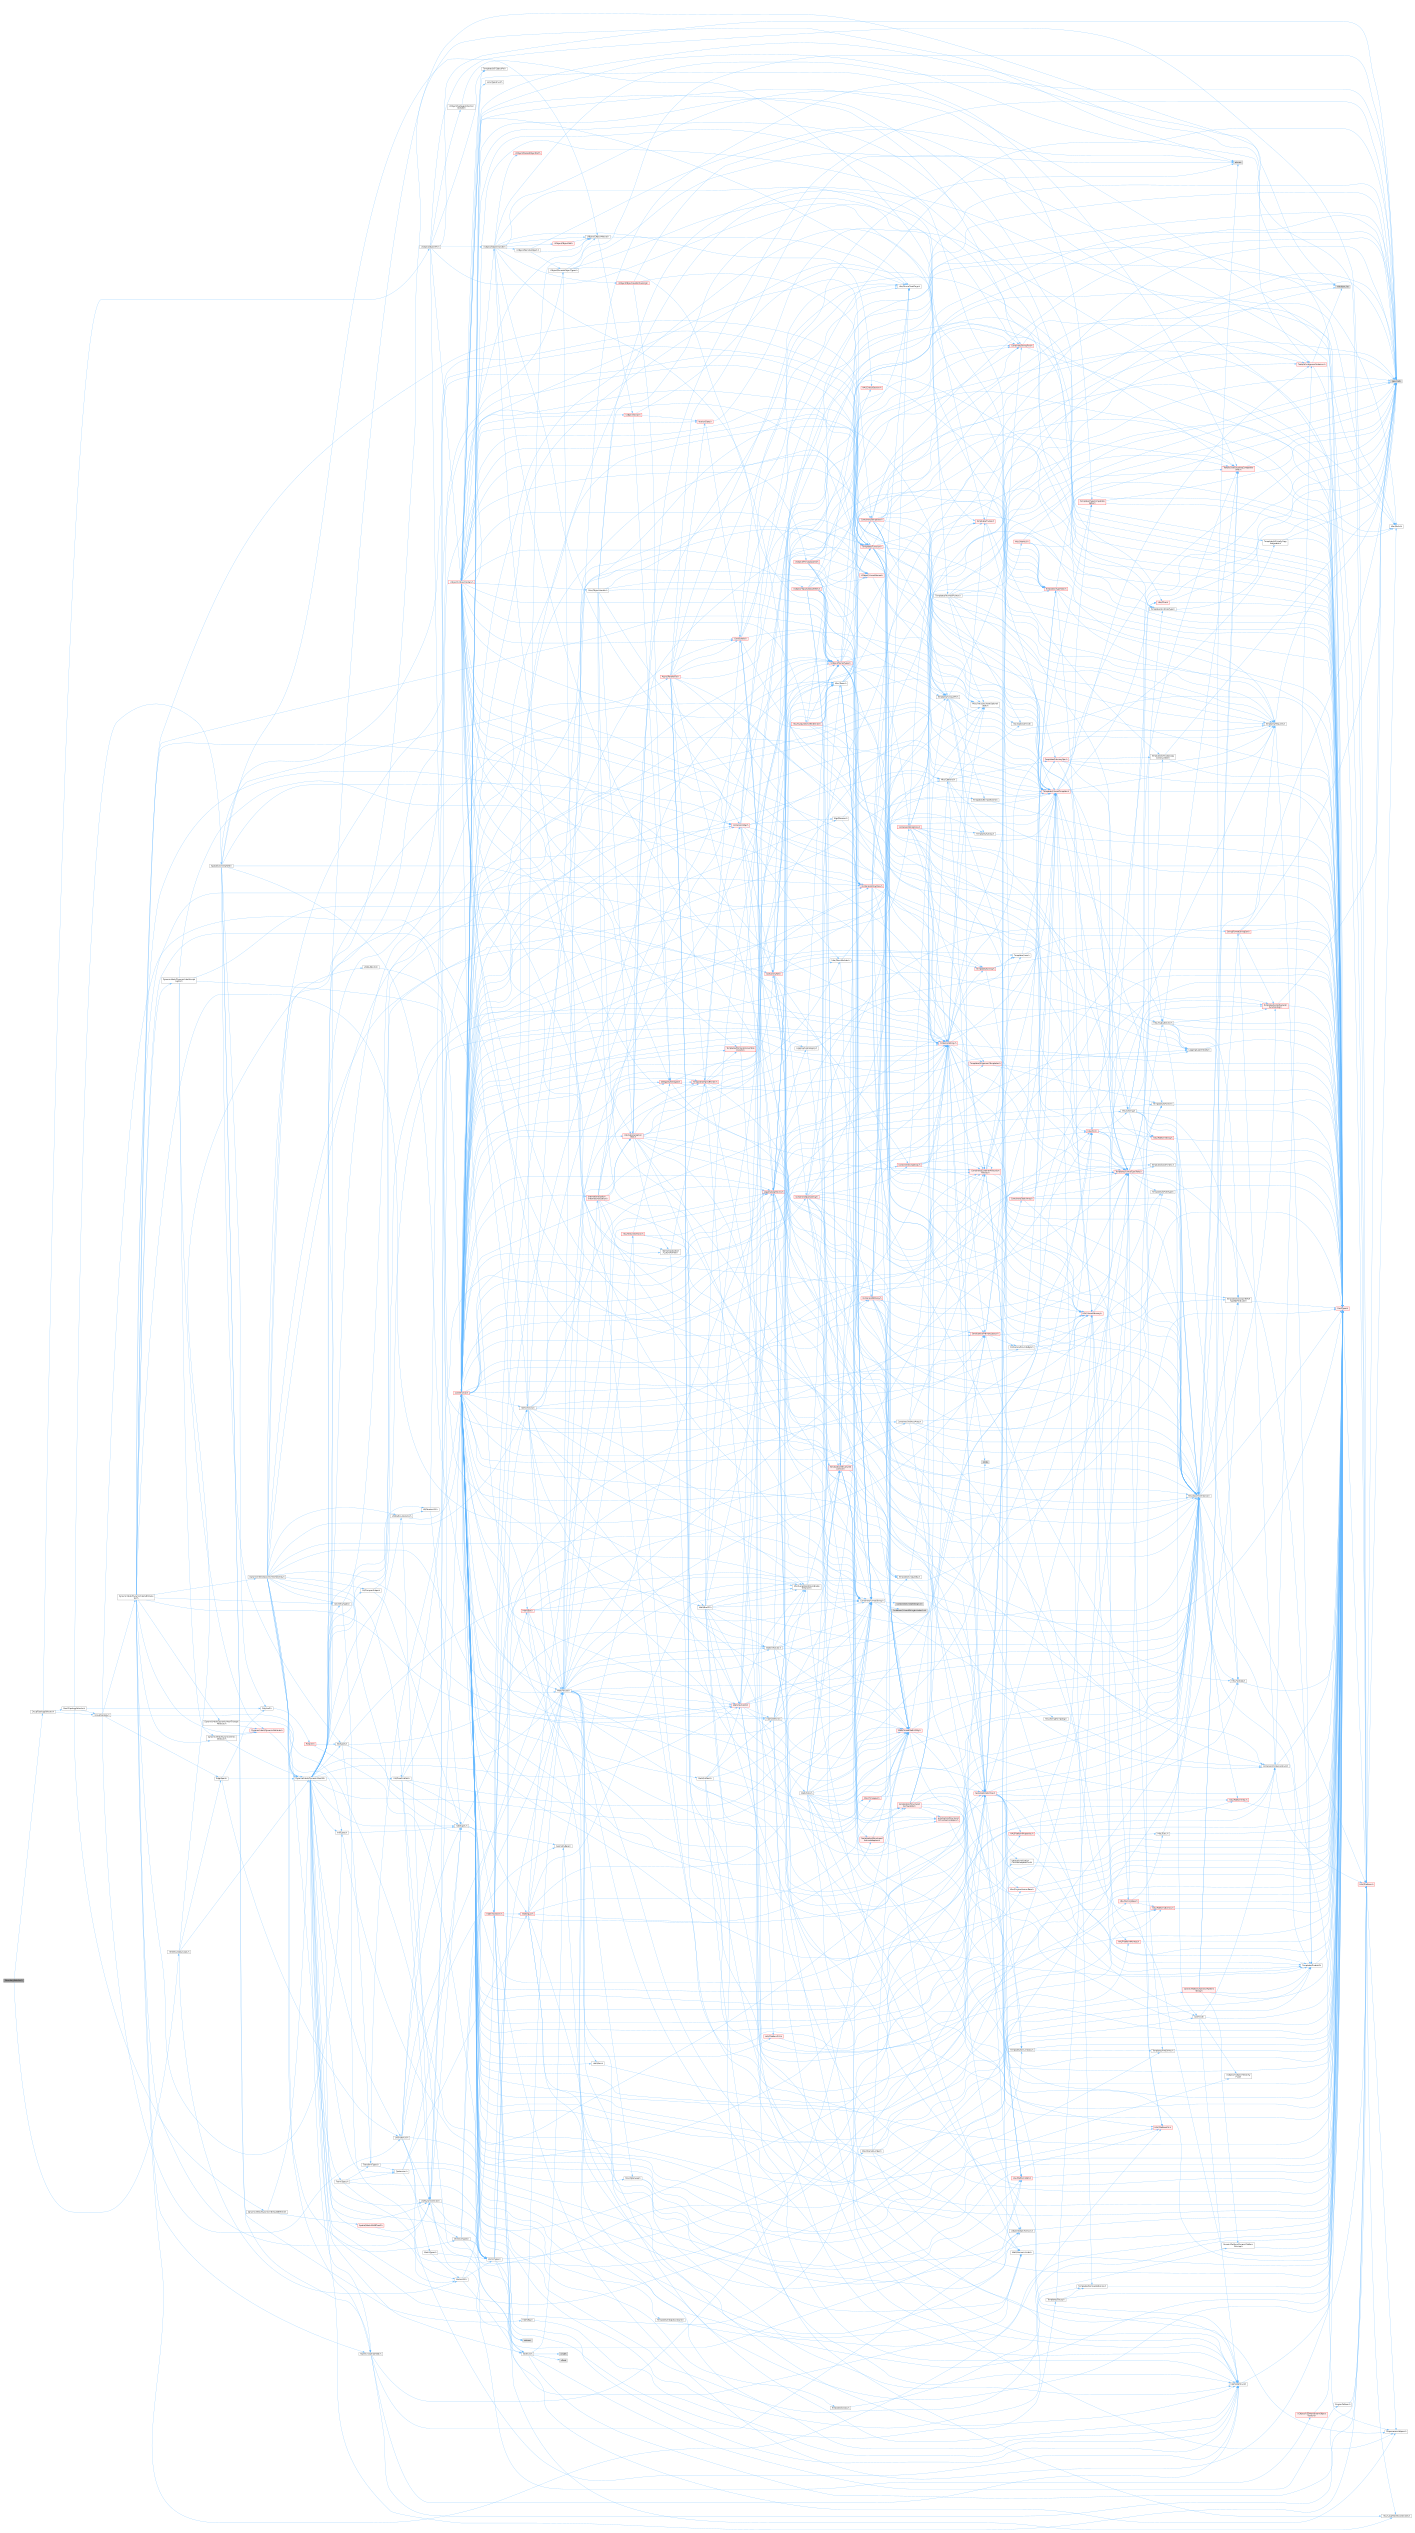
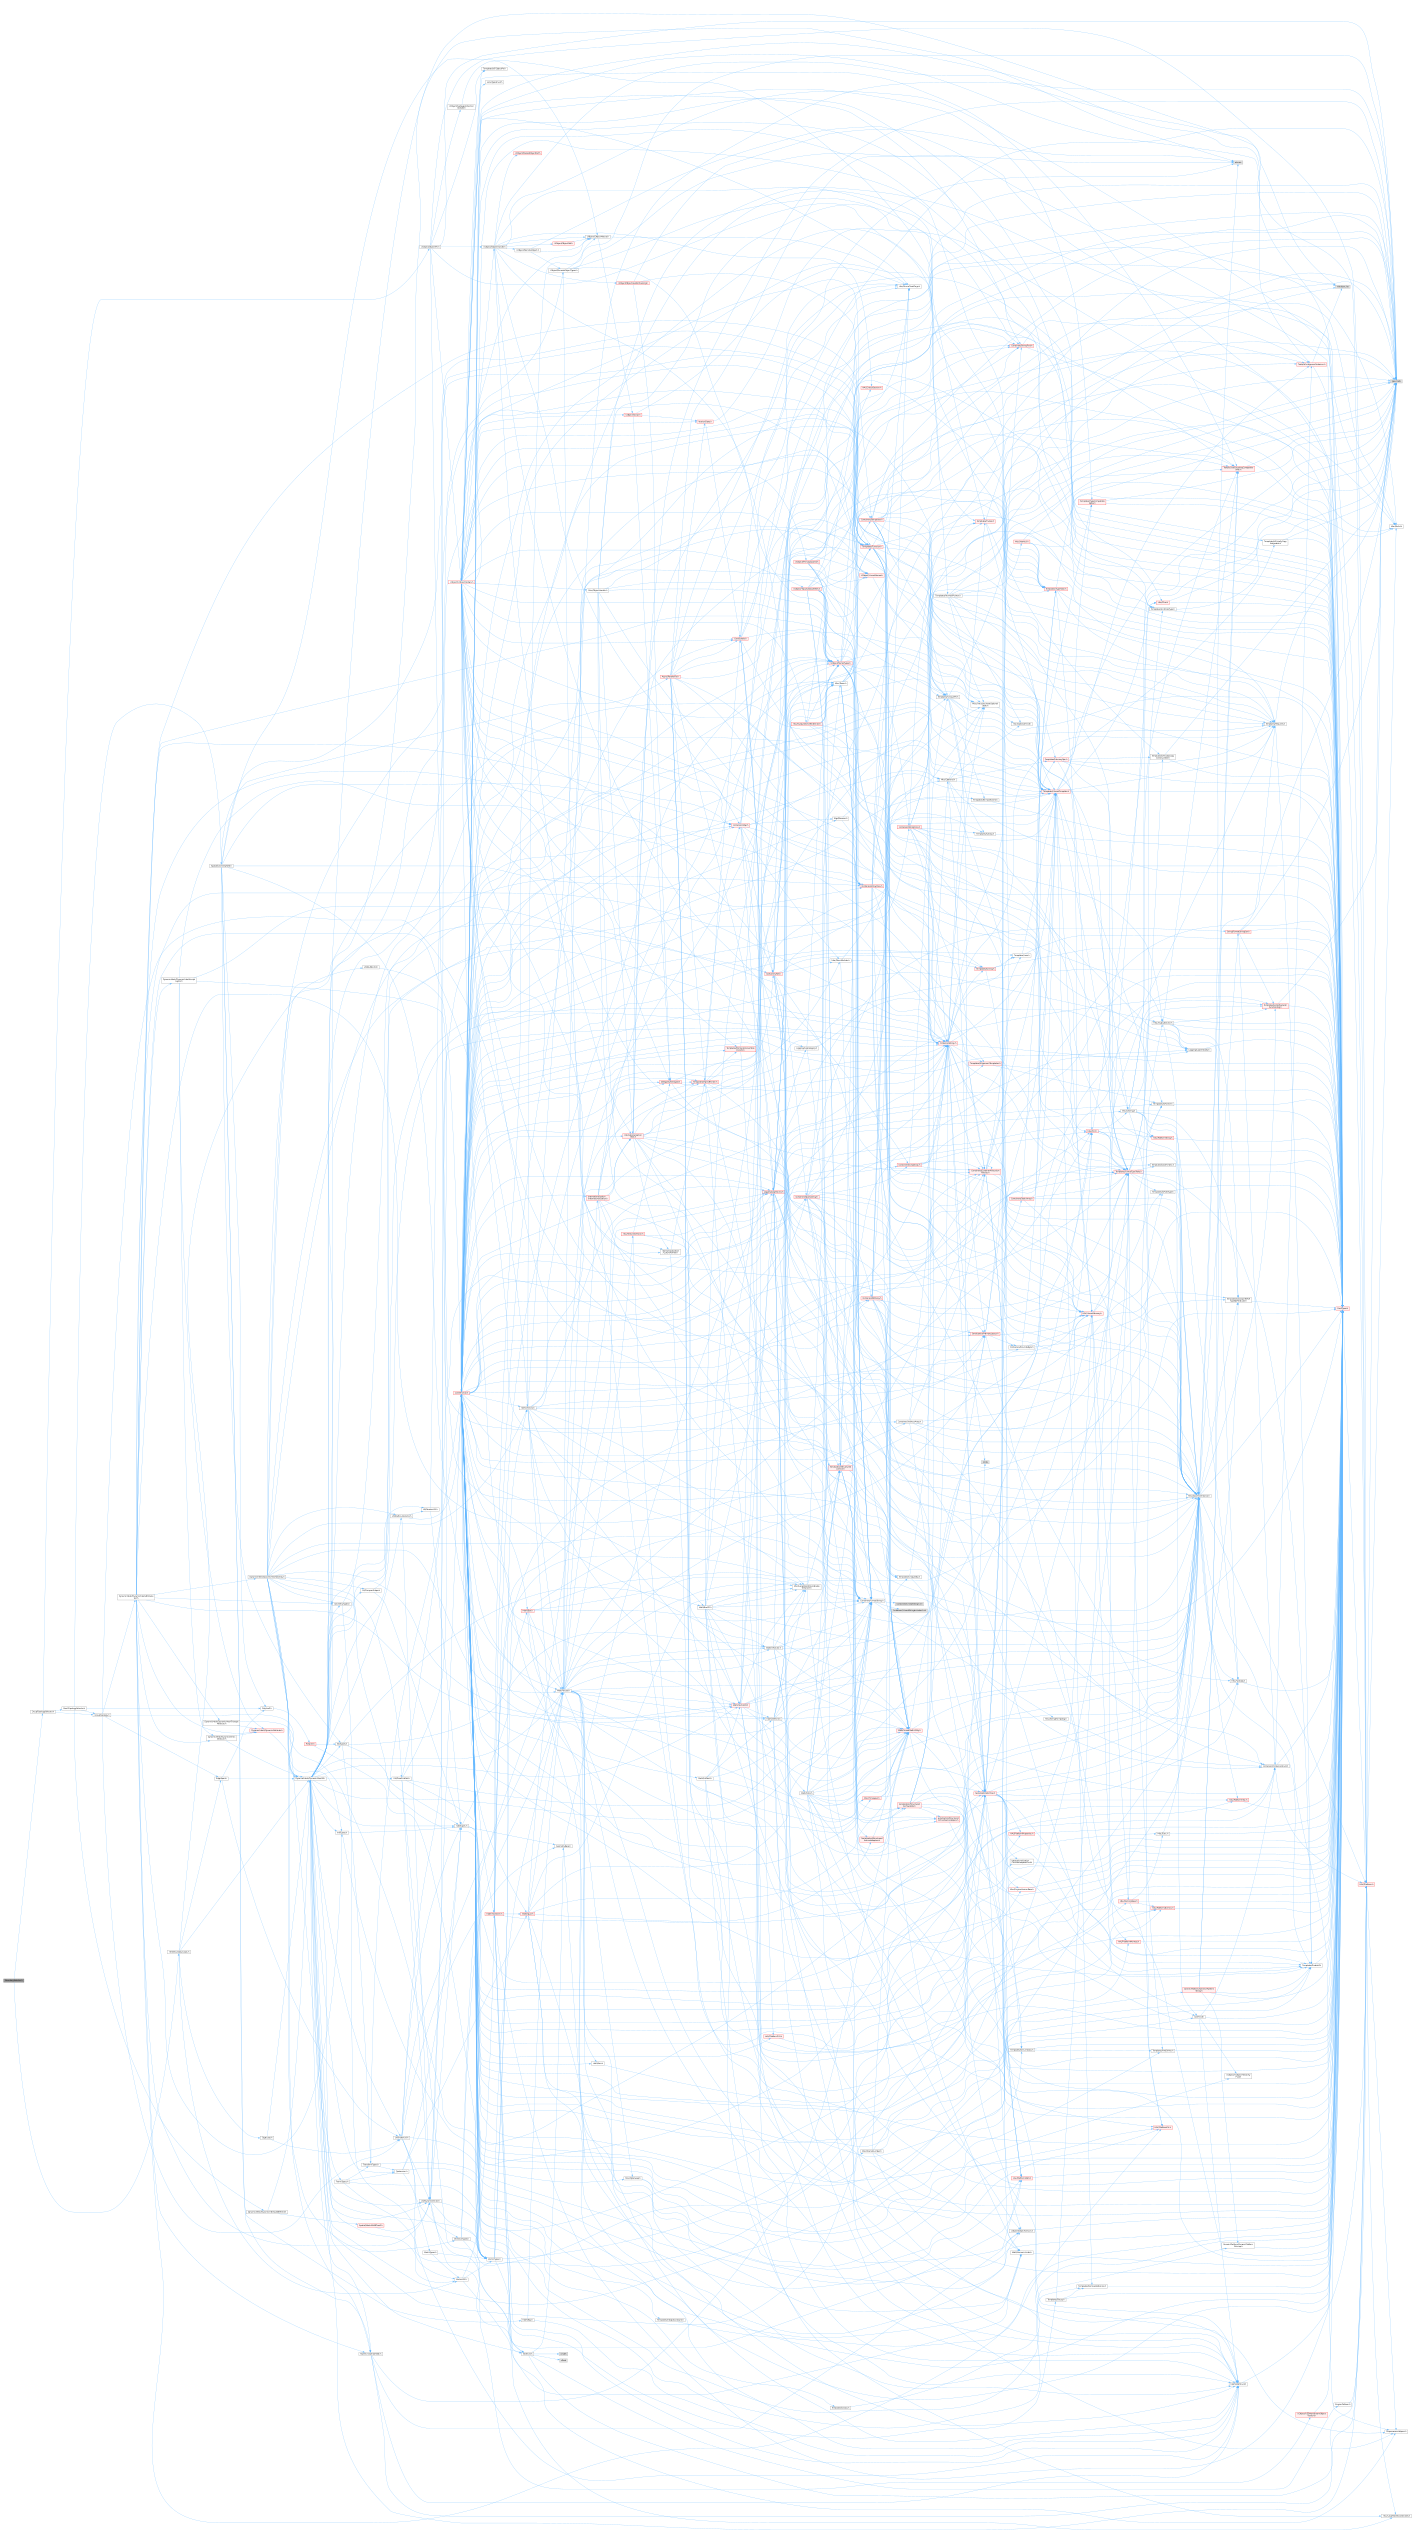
(515, 1033) -> (661, 1343)
none -> (267, 2138)
(528, 2340) -> none
